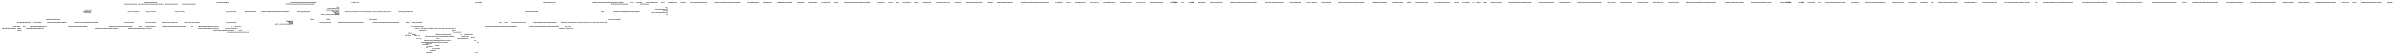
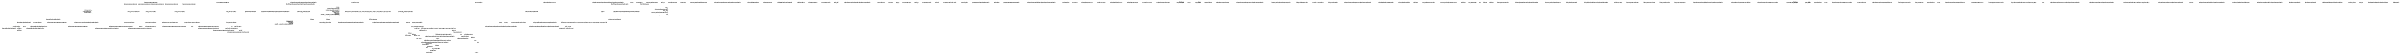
none -> (937, 3)
